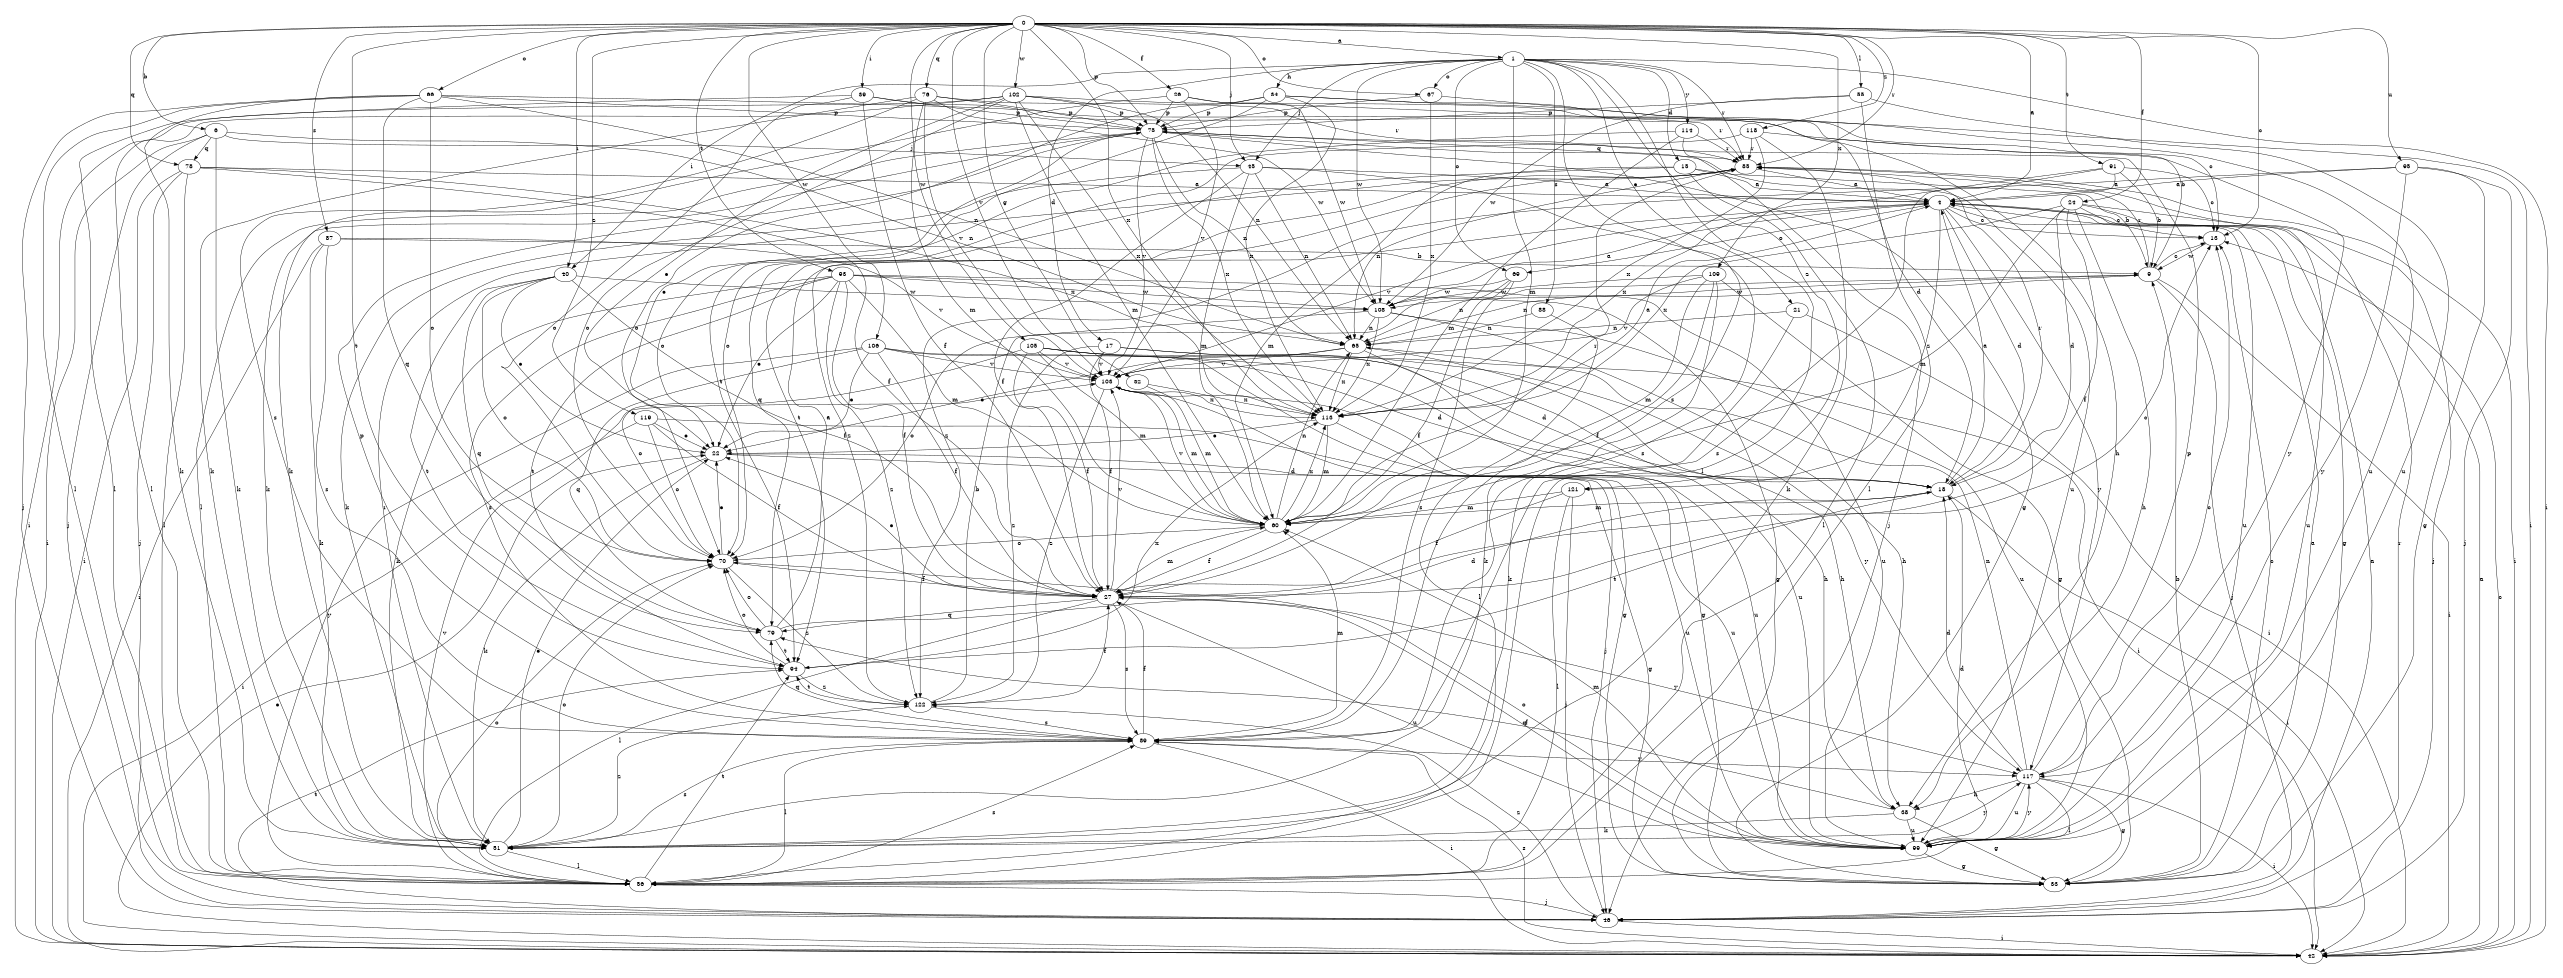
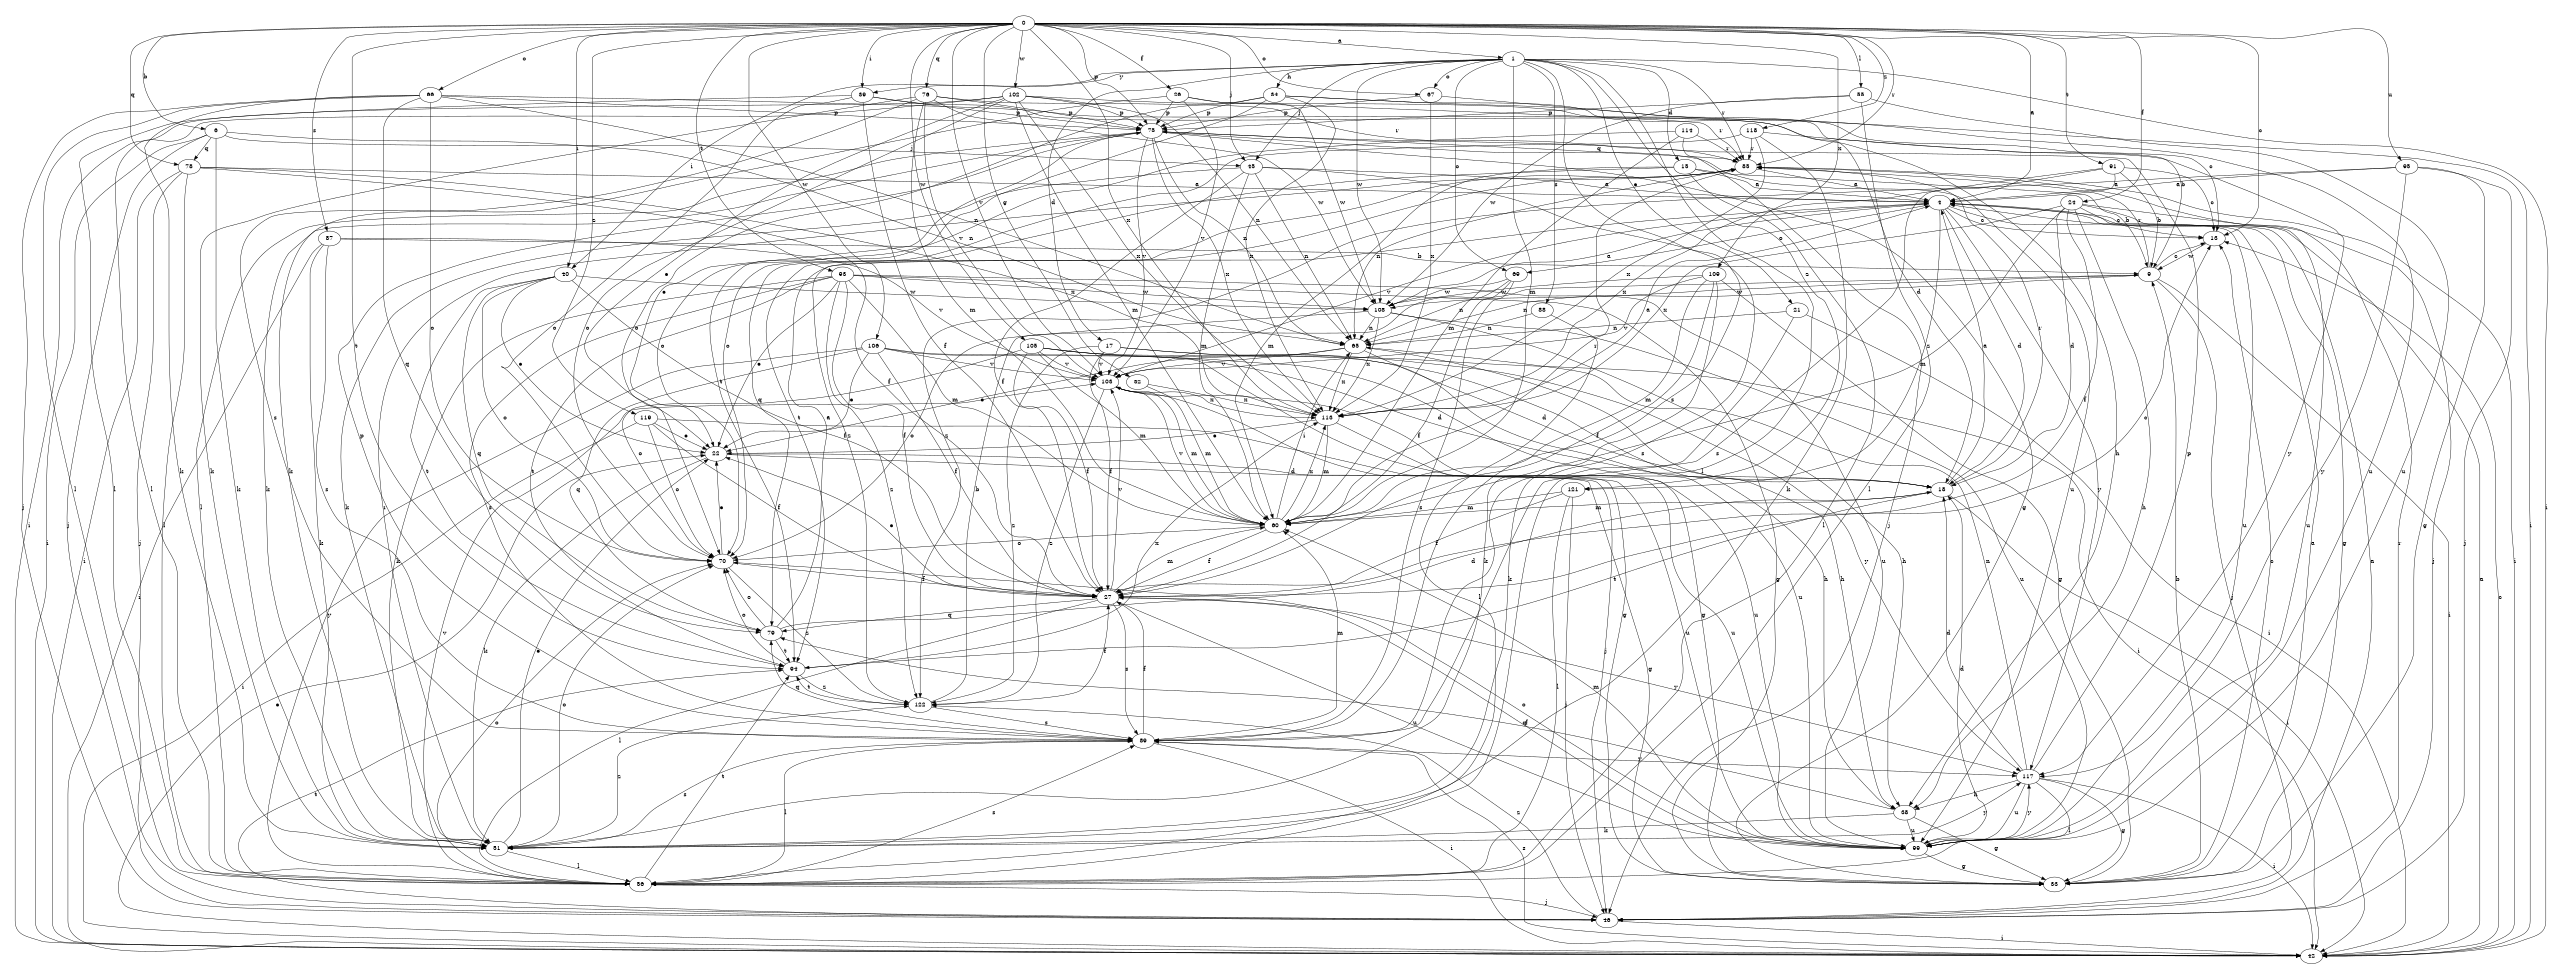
(1667, 72) -> (1111, 77)
(1304, 436) -> (1304, 436)
(2200, 539) -> none
